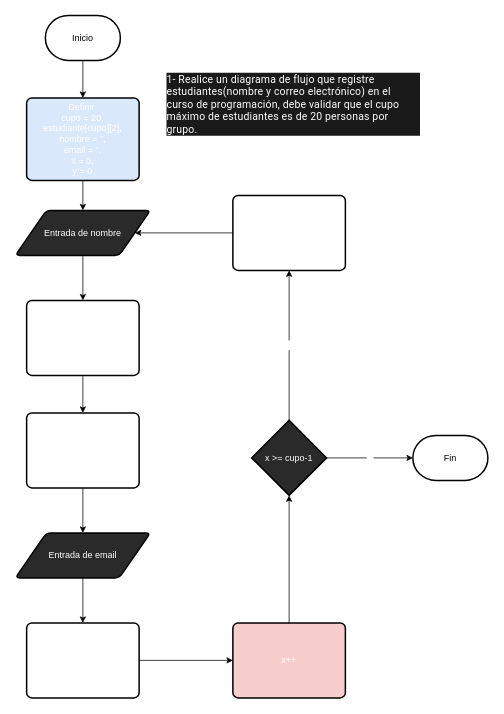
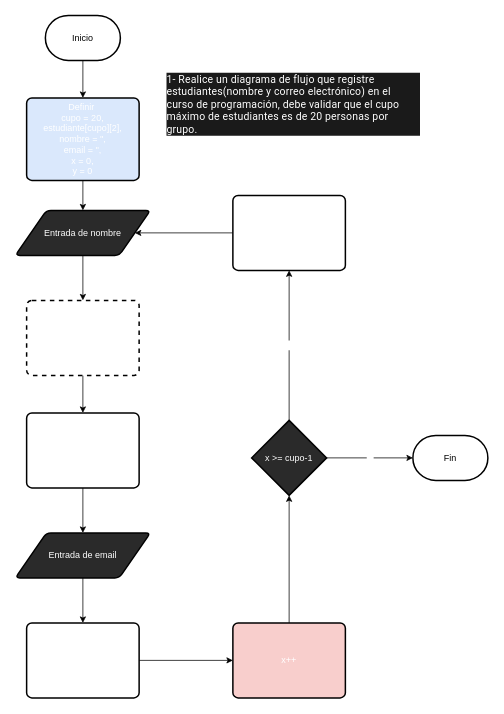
(83, 338) -> (83, 338)
